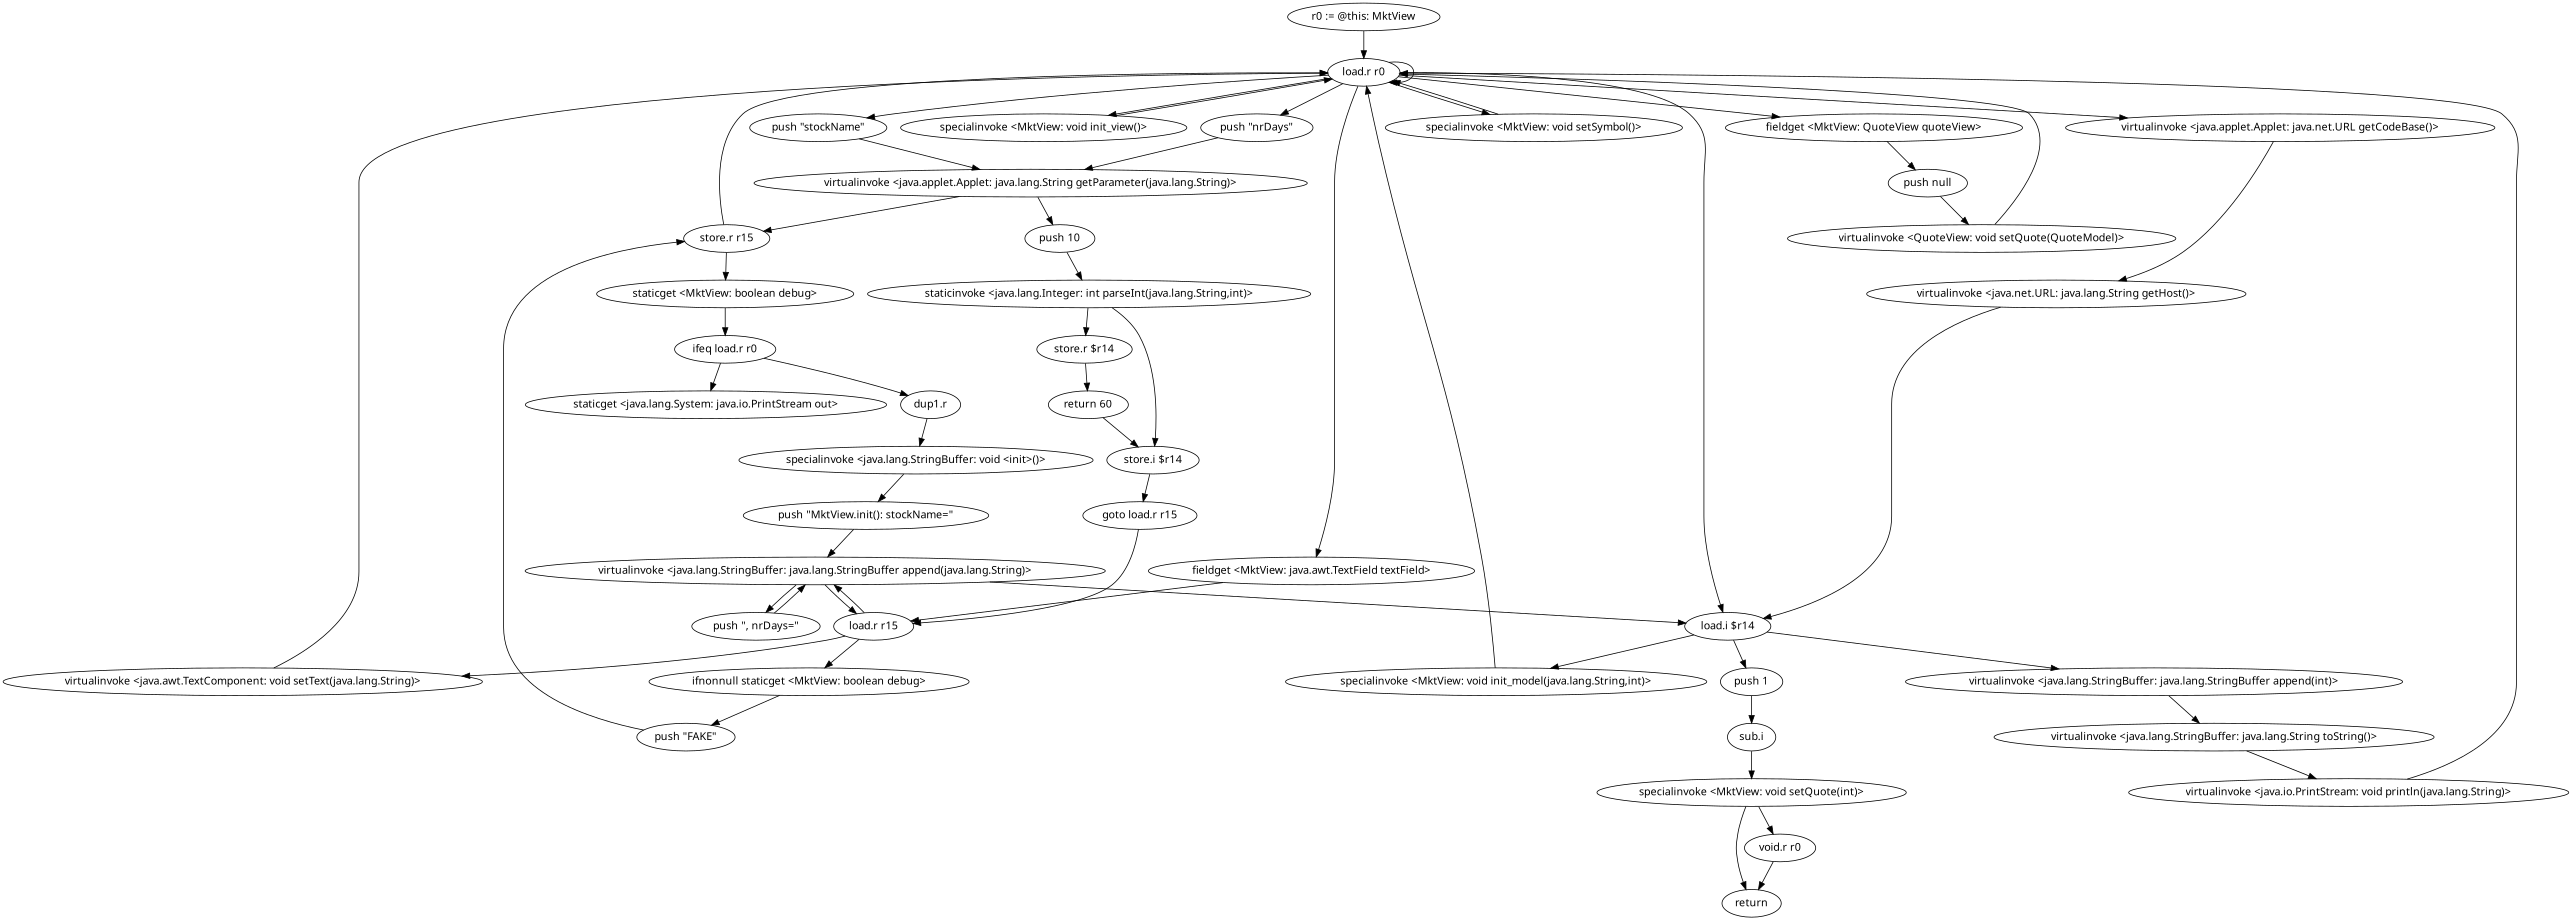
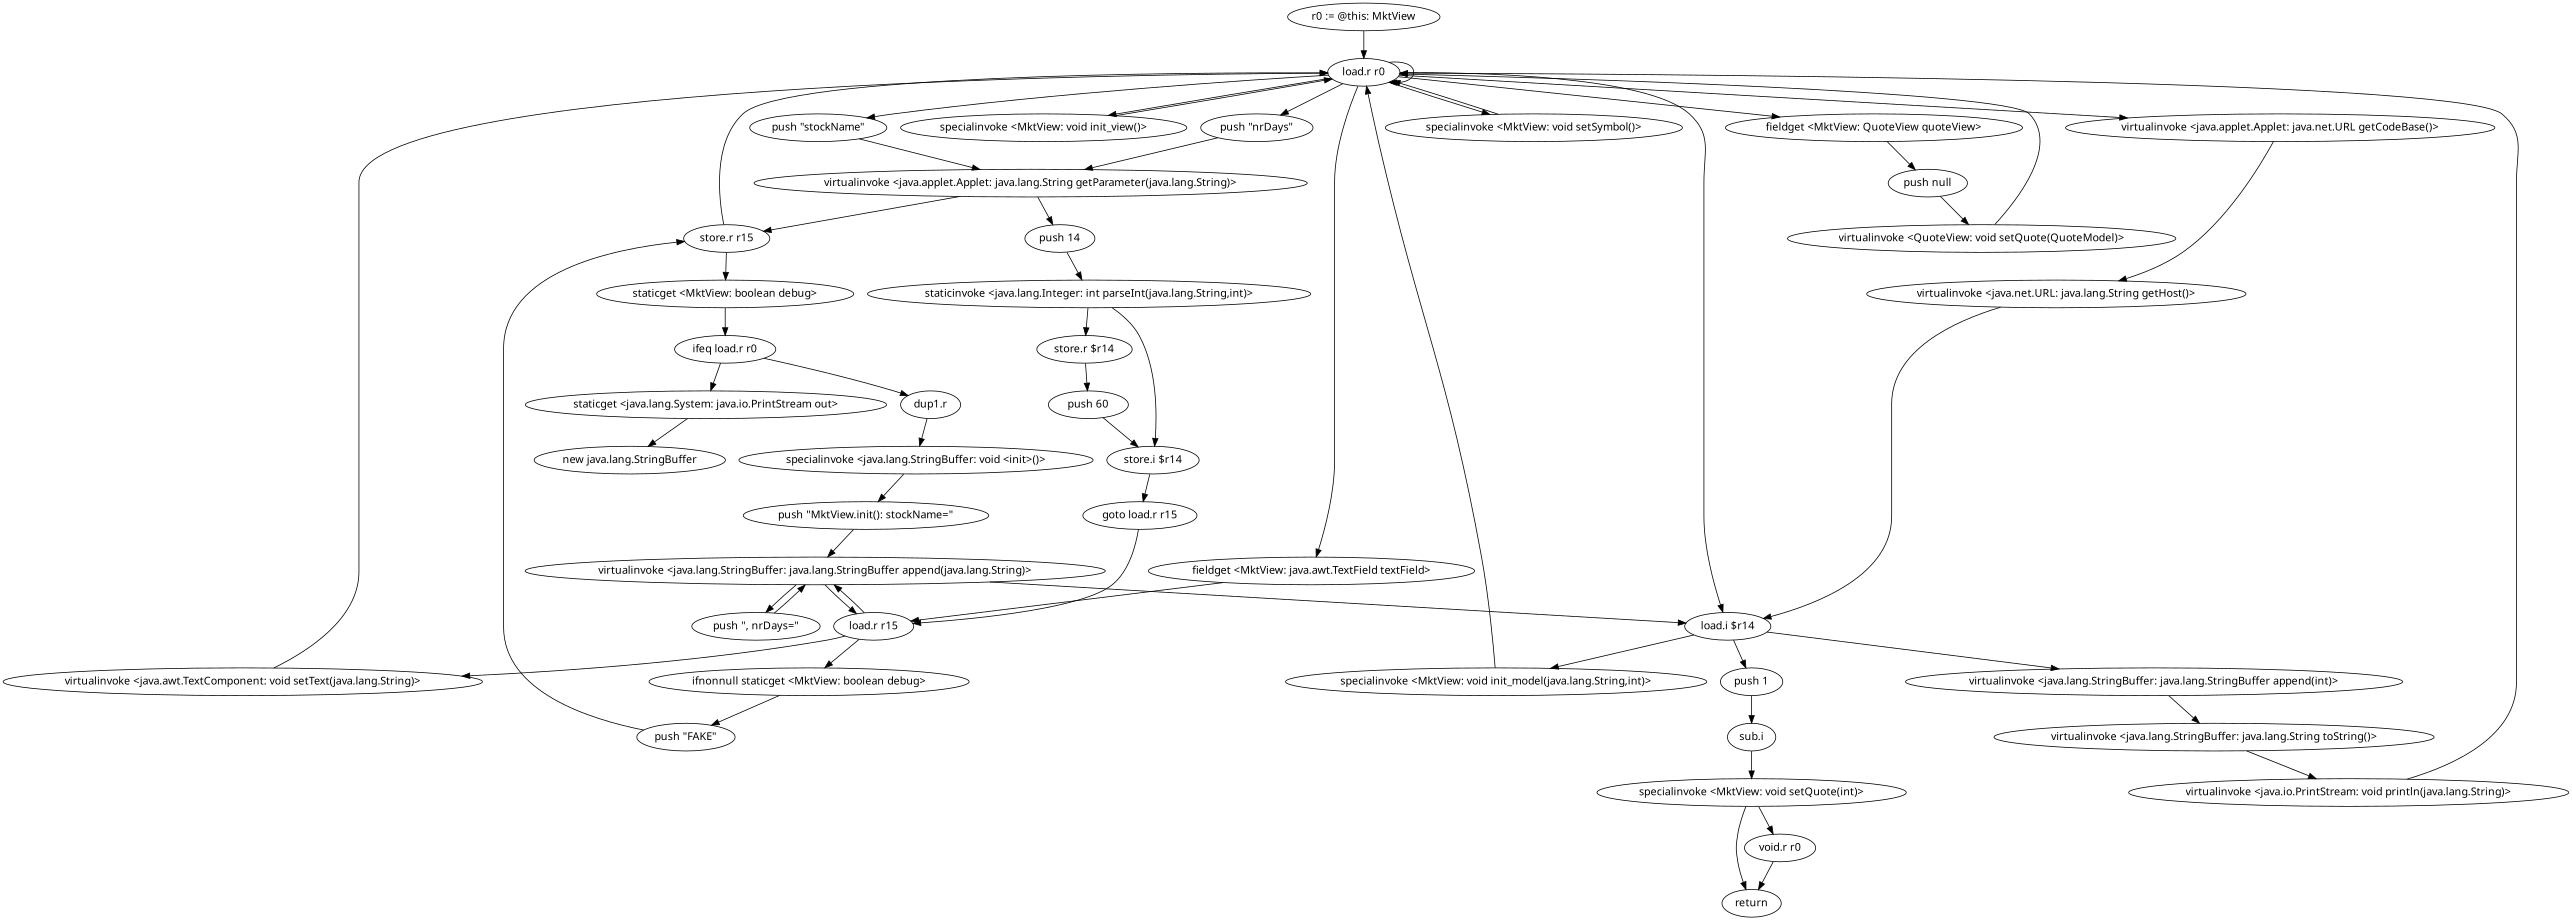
(1060, 239) -> (1060, 239)
(1088, 405) -> (1088, 405)
none -> (630, 460)
